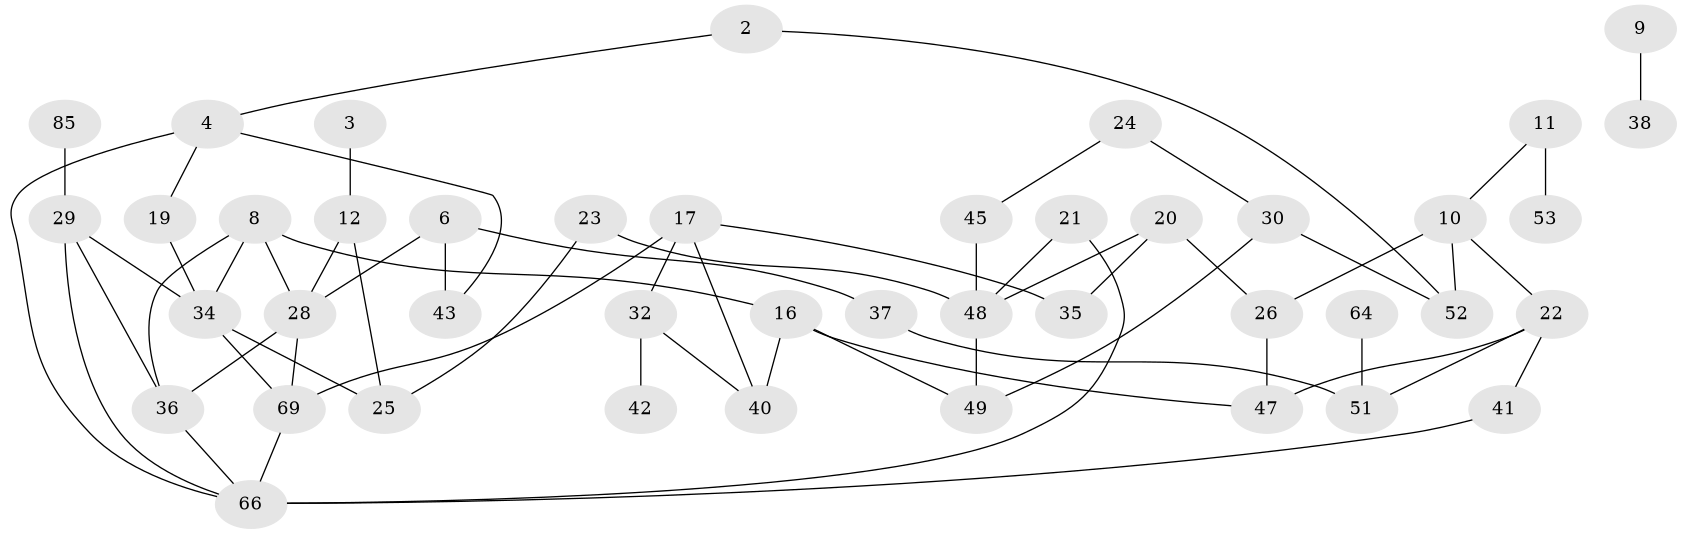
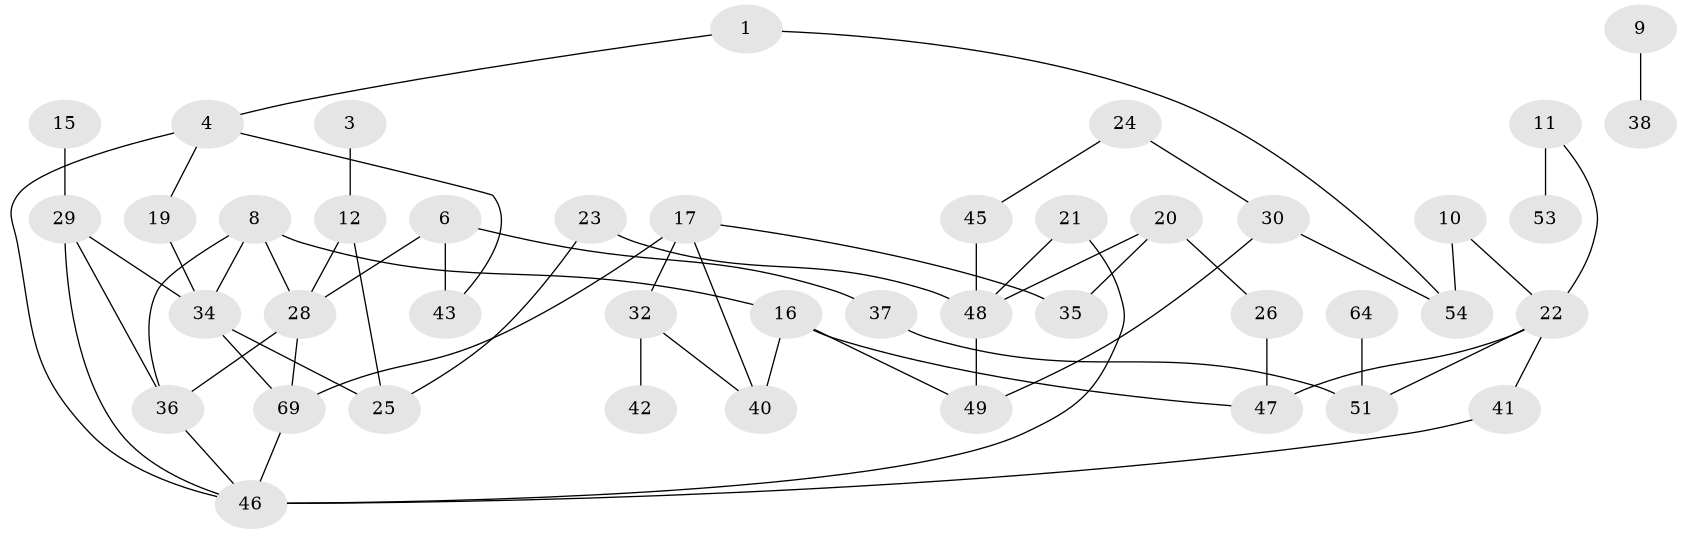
(746, 29) -> (746, 29)
(65, 124) -> (65, 124)
(1498, 172) -> (1597, 218)
(1352, 270) -> none
(1457, 314) -> (1457, 314)
(251, 505) -> (251, 505)
